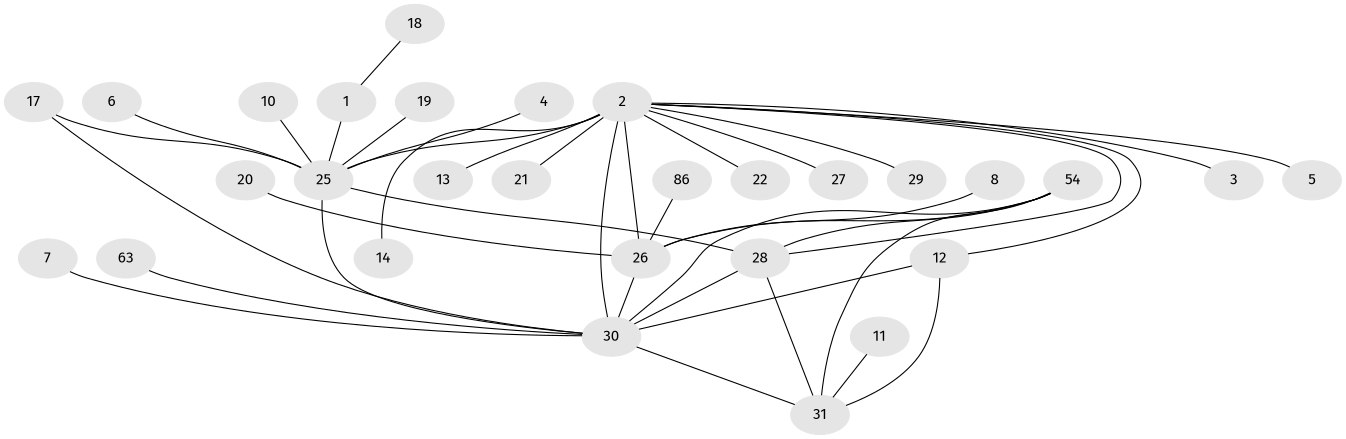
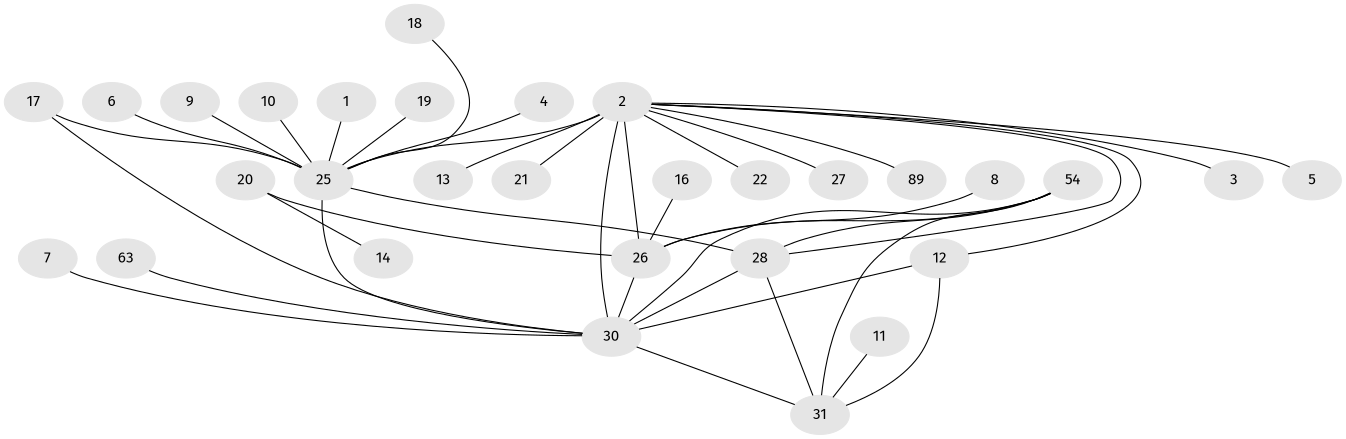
(381, 63) -> (460, 126)
none -> (190, 102)
(501, 130) -> (314, 219)
(682, 180) -> (682, 180)
(917, 180) -> (917, 180)
